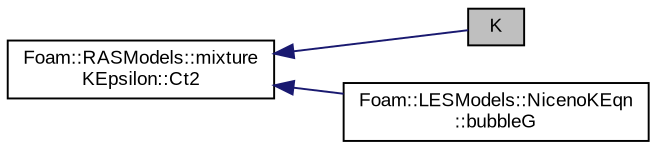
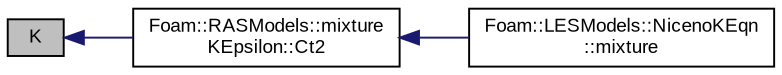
(381, 41) -> (108, 38)
(496, 112) -> (622, 38)
